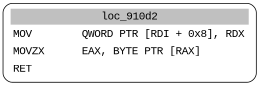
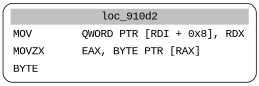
(47, 69) -> (51, 69)
